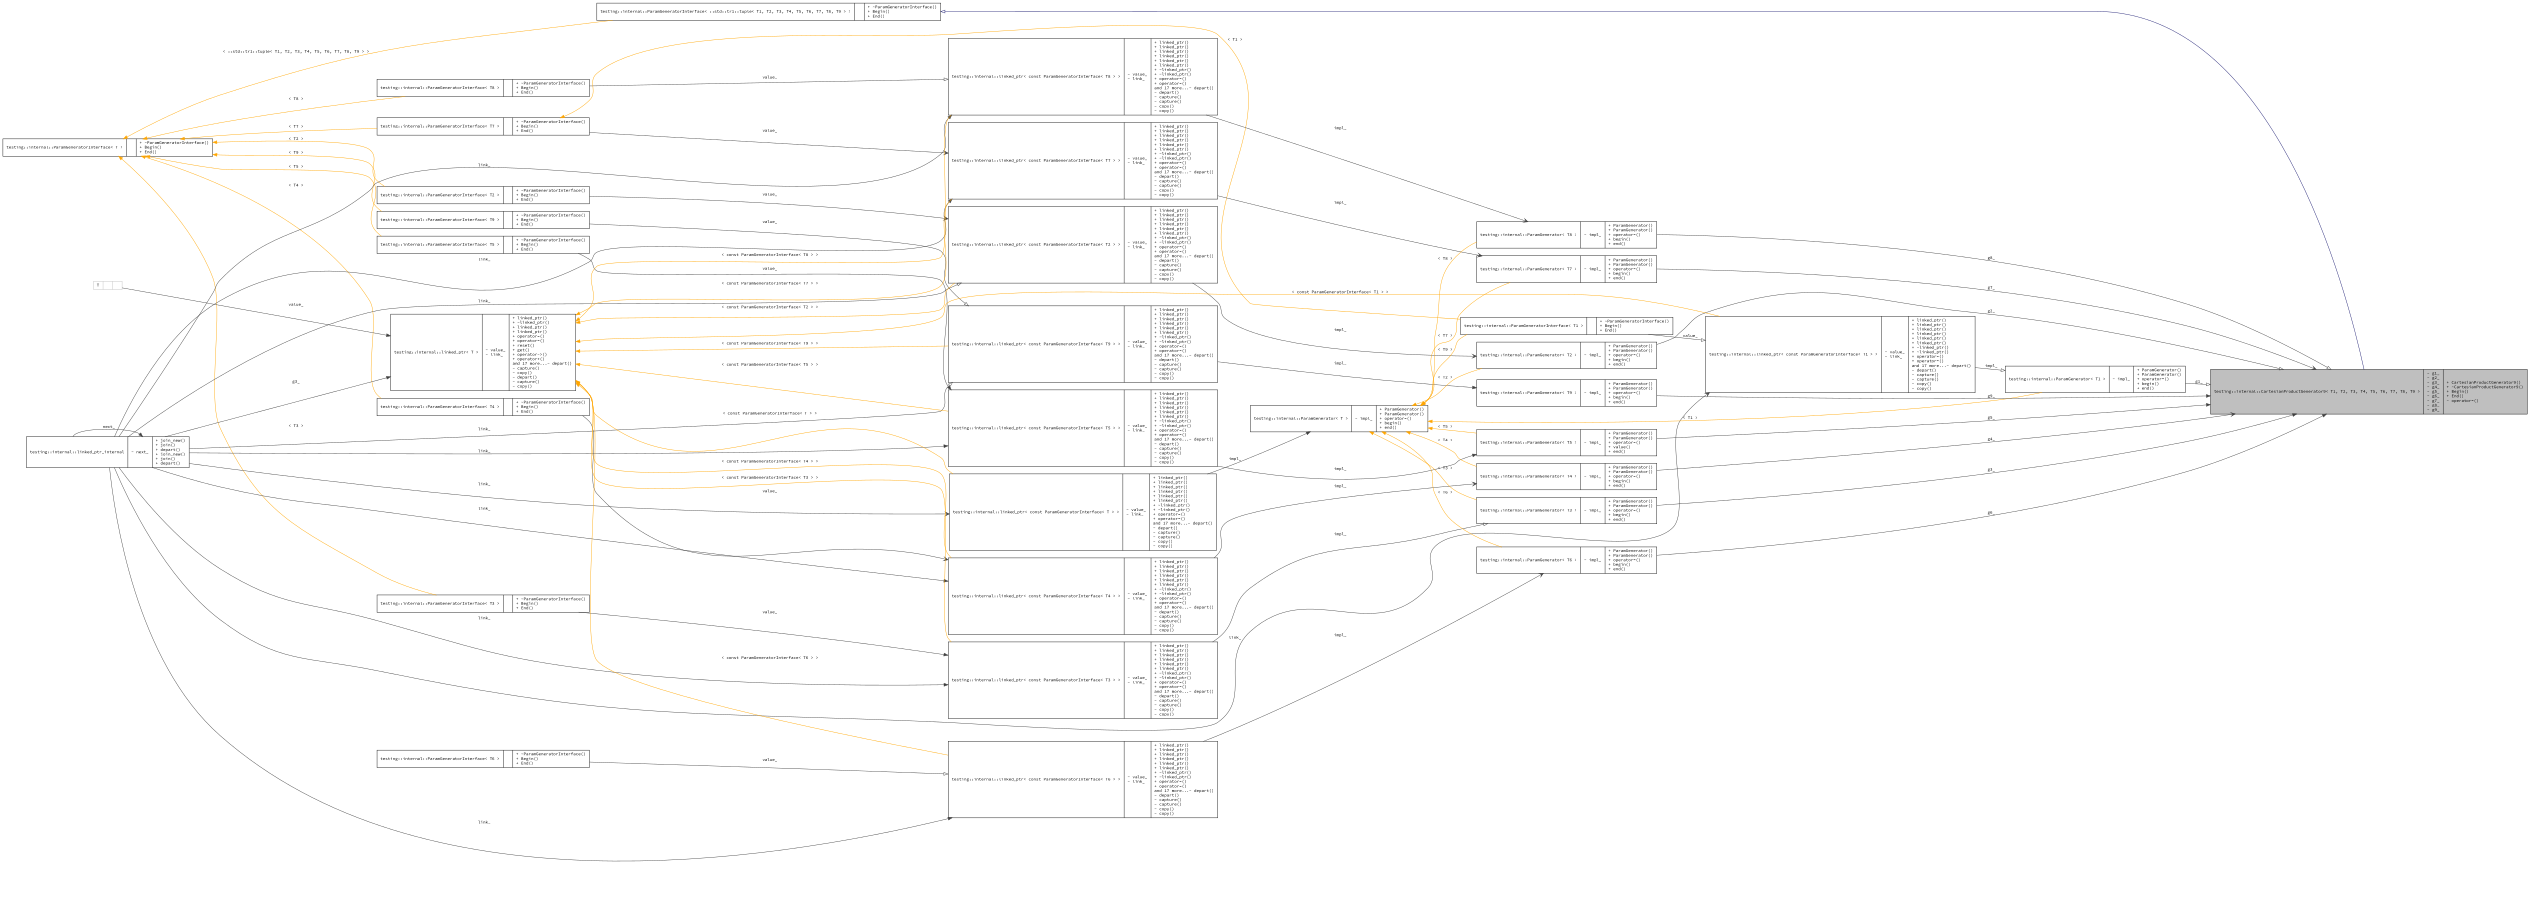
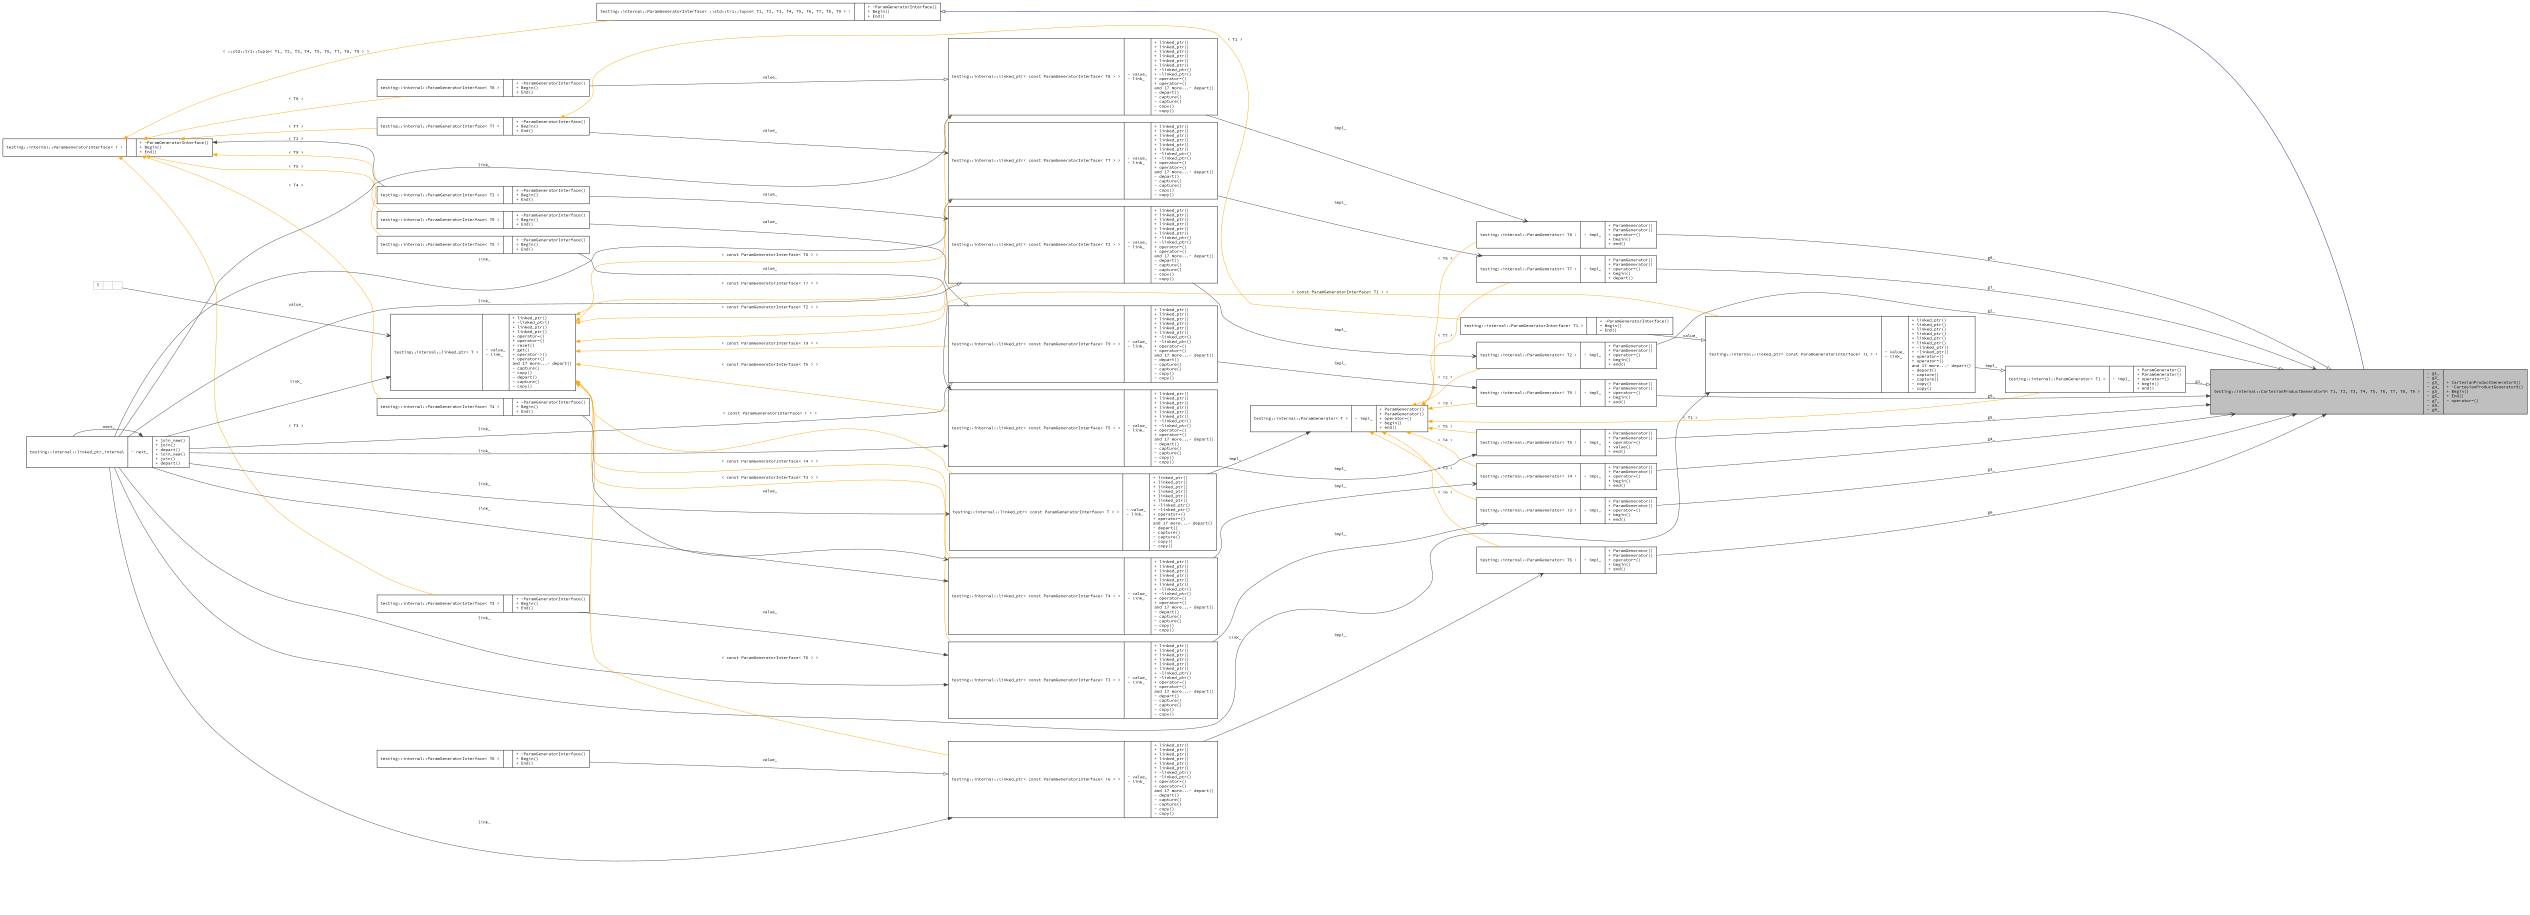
(315, 142) -> (315, 142)
(1617, 278) -> (1621, 278)
(254, 312) -> (254, 312)
(1440, 366) -> (1454, 406)
(295, 382) -> (295, 382)
